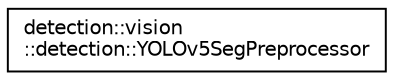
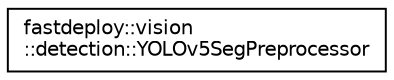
(197, 40) -> (197, 40)
